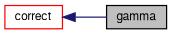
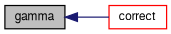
(91, 17) -> (93, 17)
